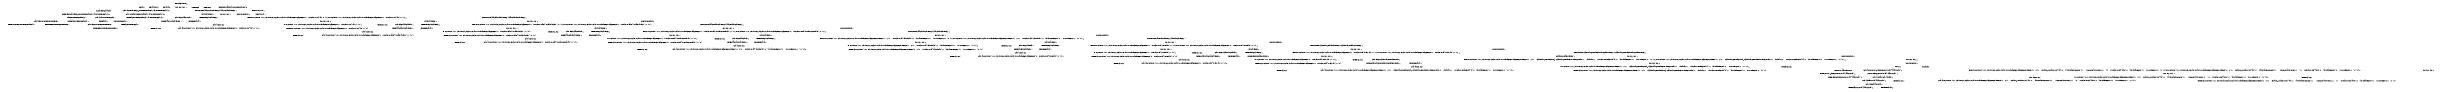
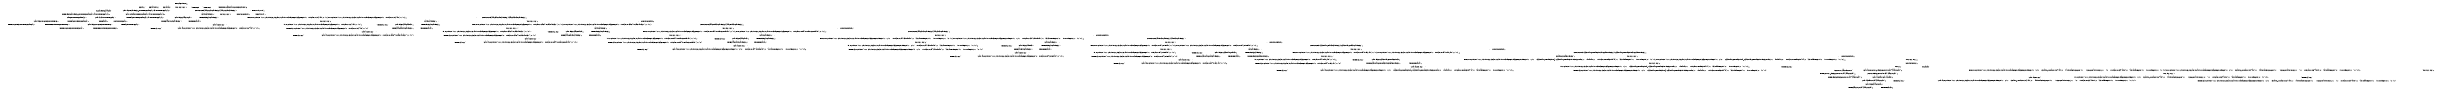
none -> (72, 28)
